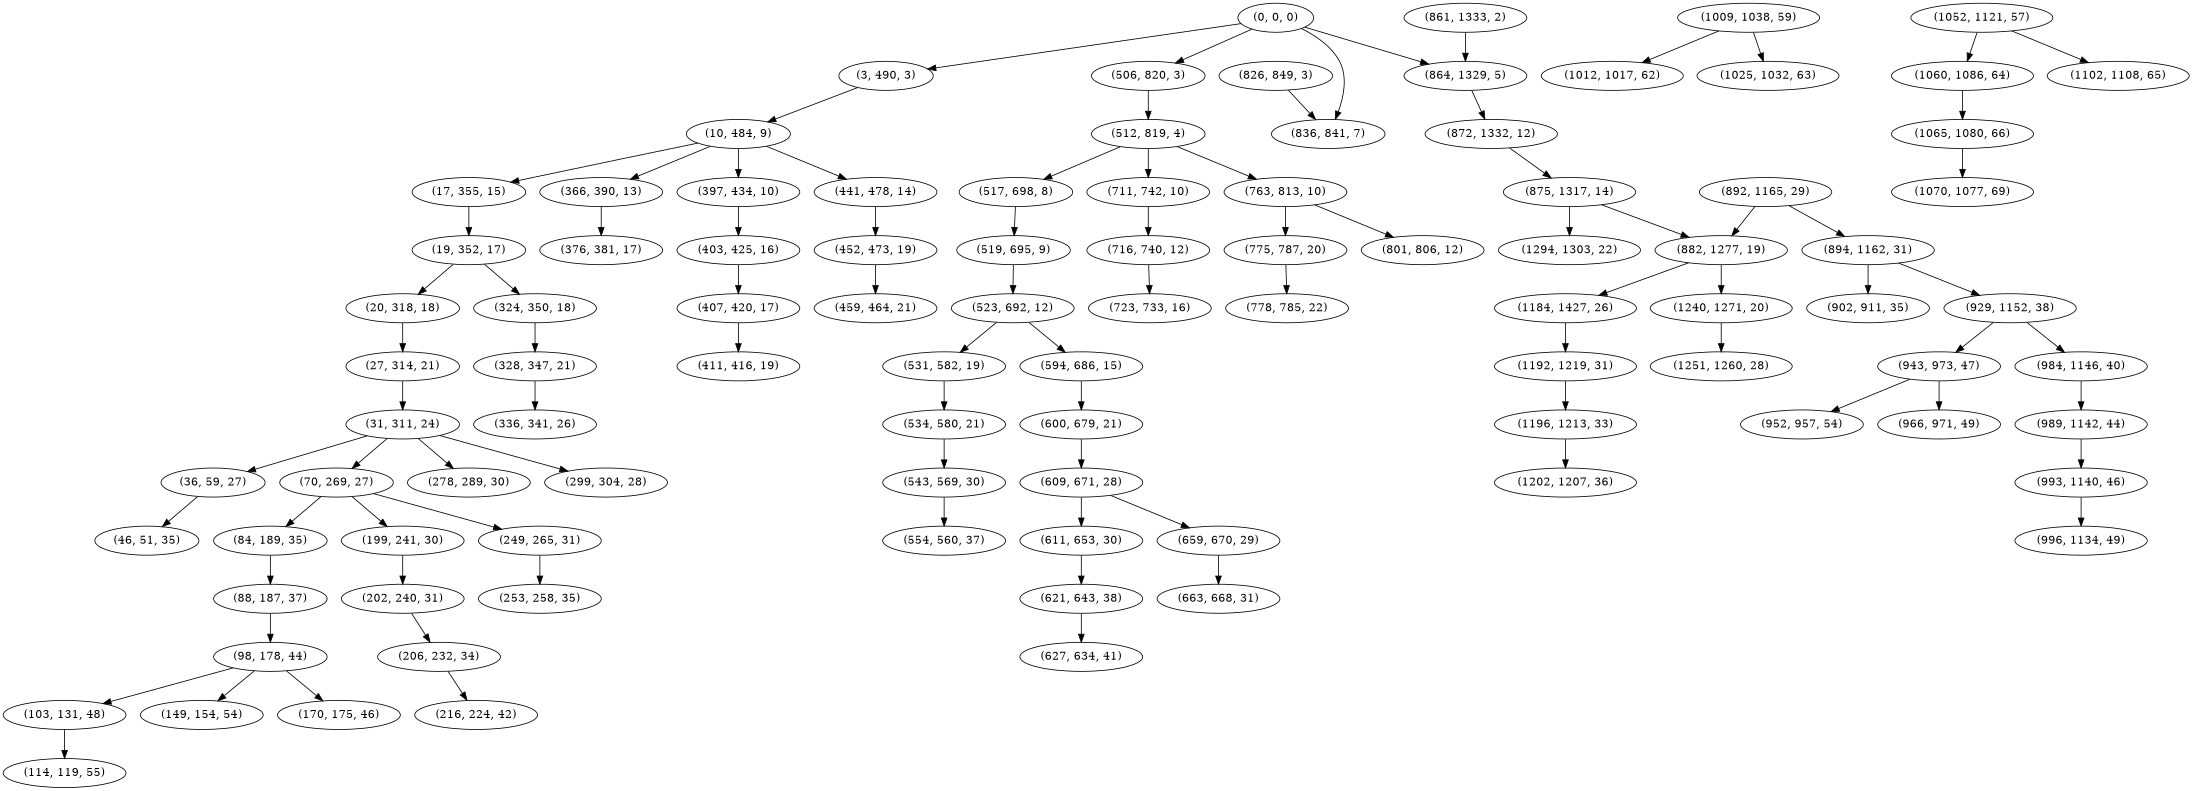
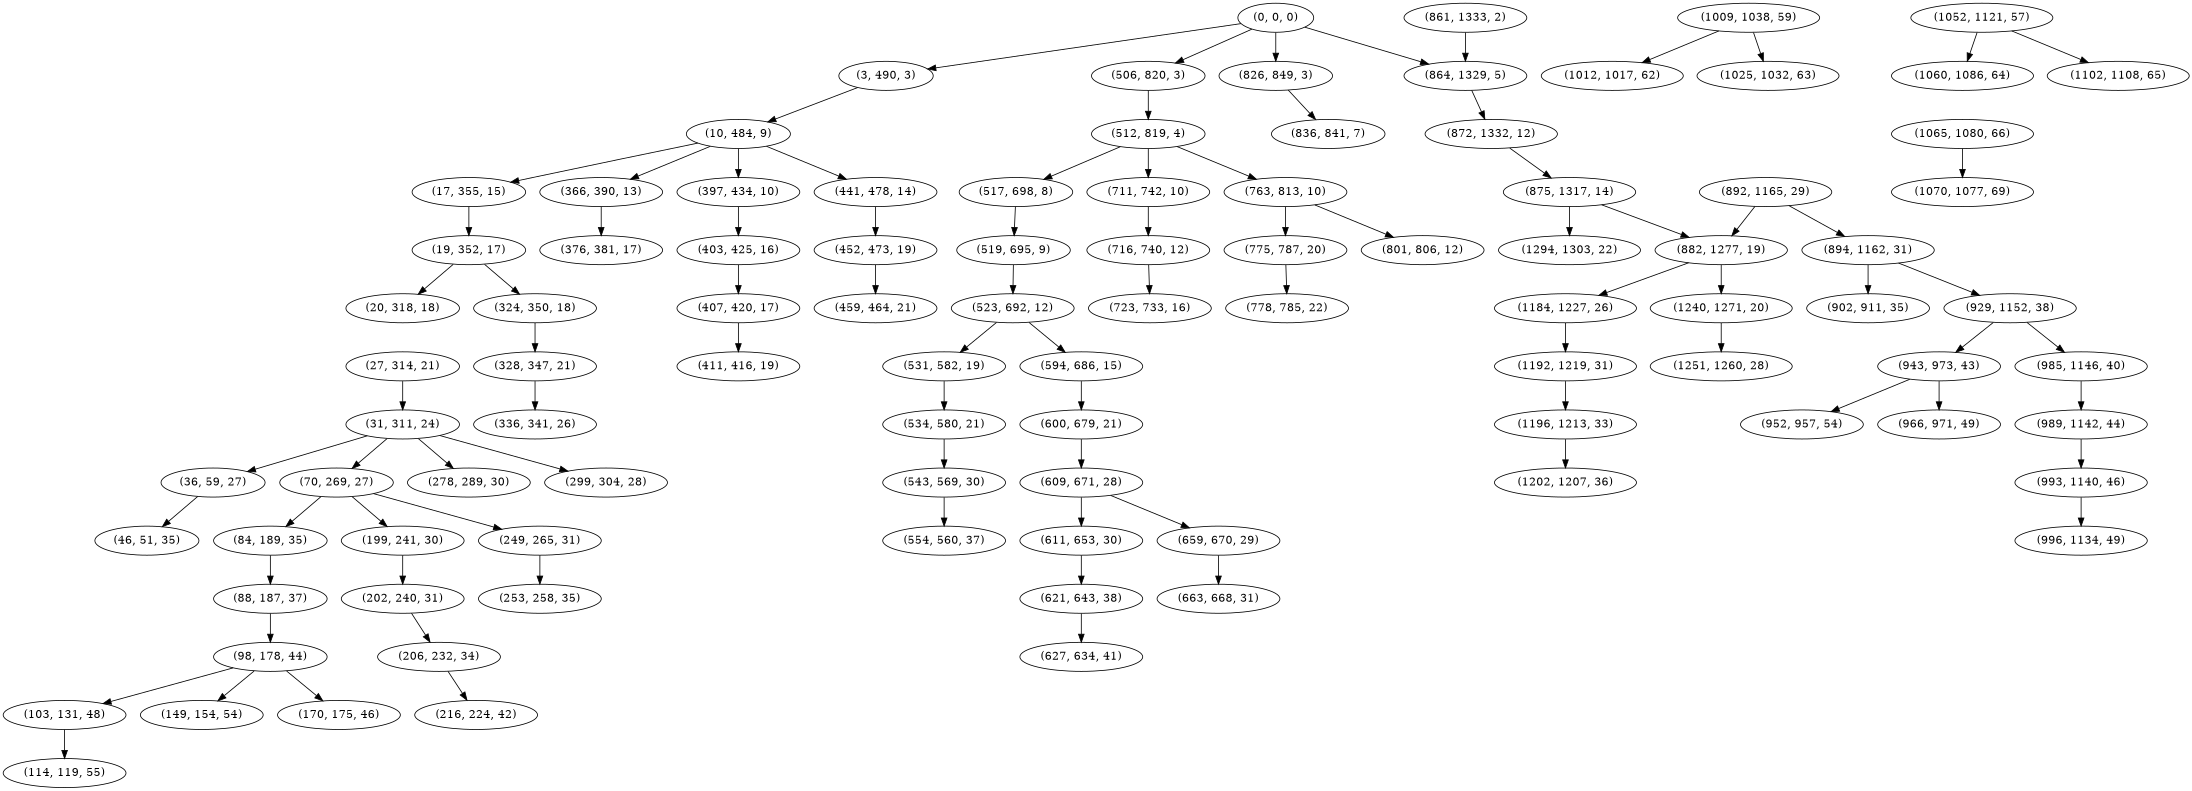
(1340, 62) -> (1276, 43)
(1962, 101) -> none
(1565, 308) -> (1565, 308)
(403, 333) -> none
(1939, 366) -> (1939, 366)
(2081, 366) -> (2081, 366)
